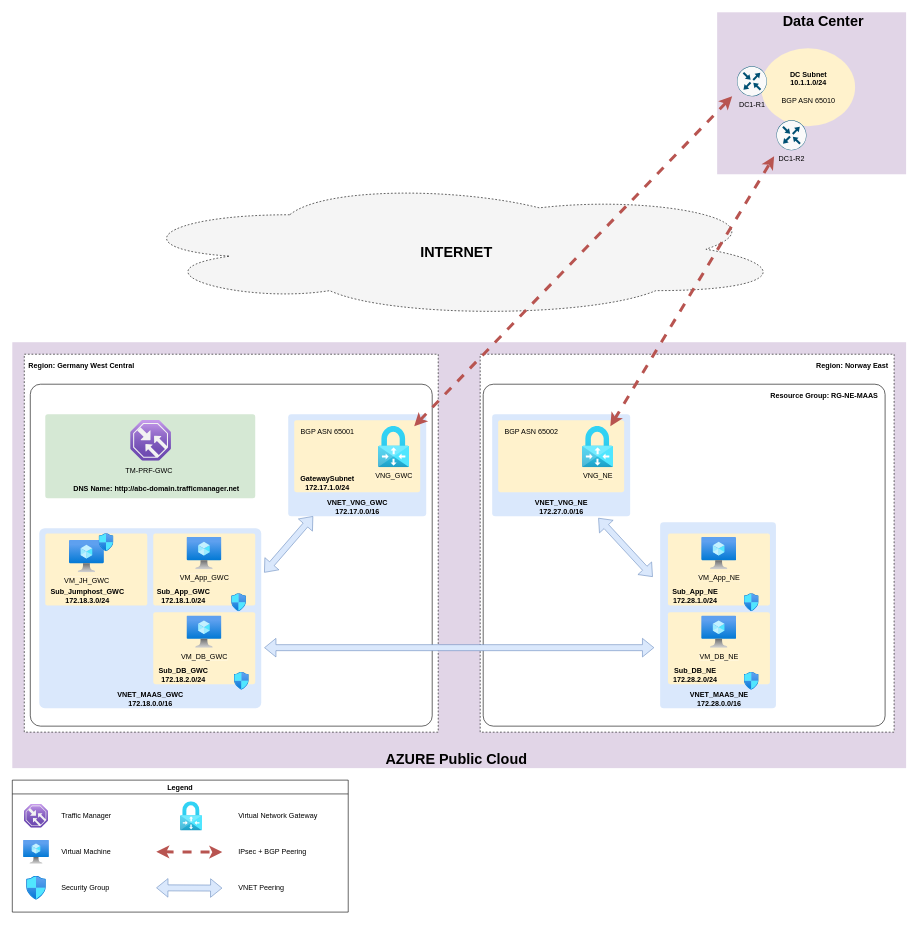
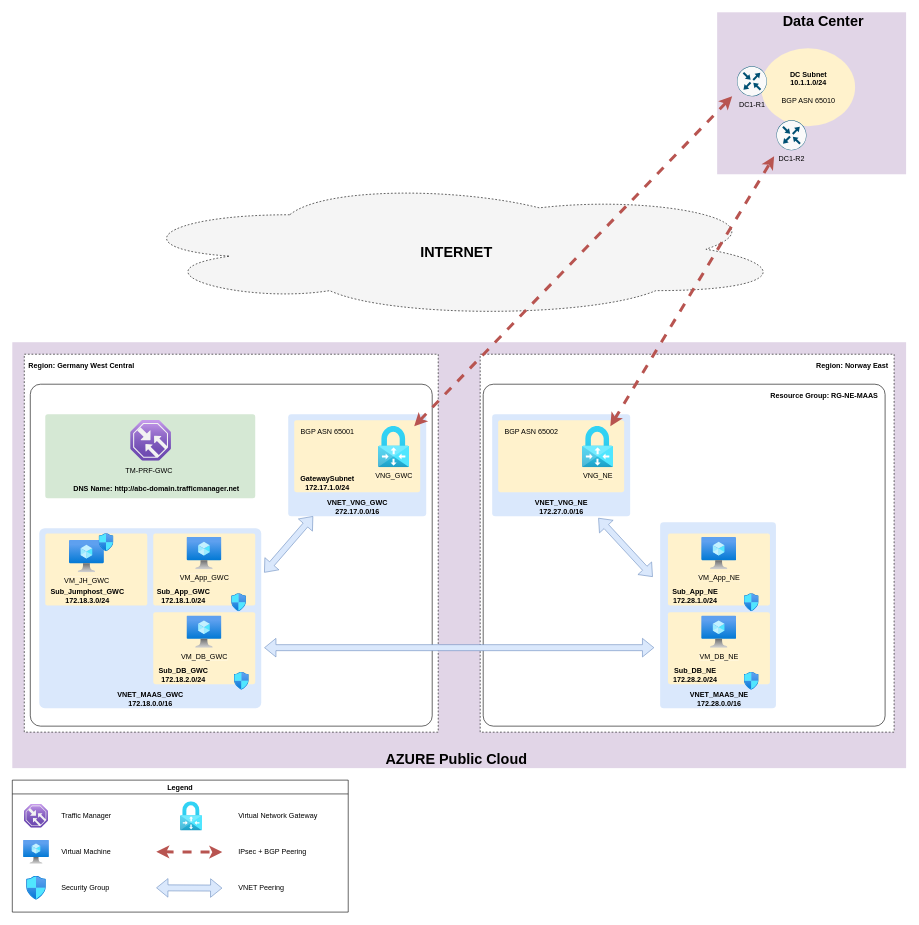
(358, 507) -> (358, 507)
